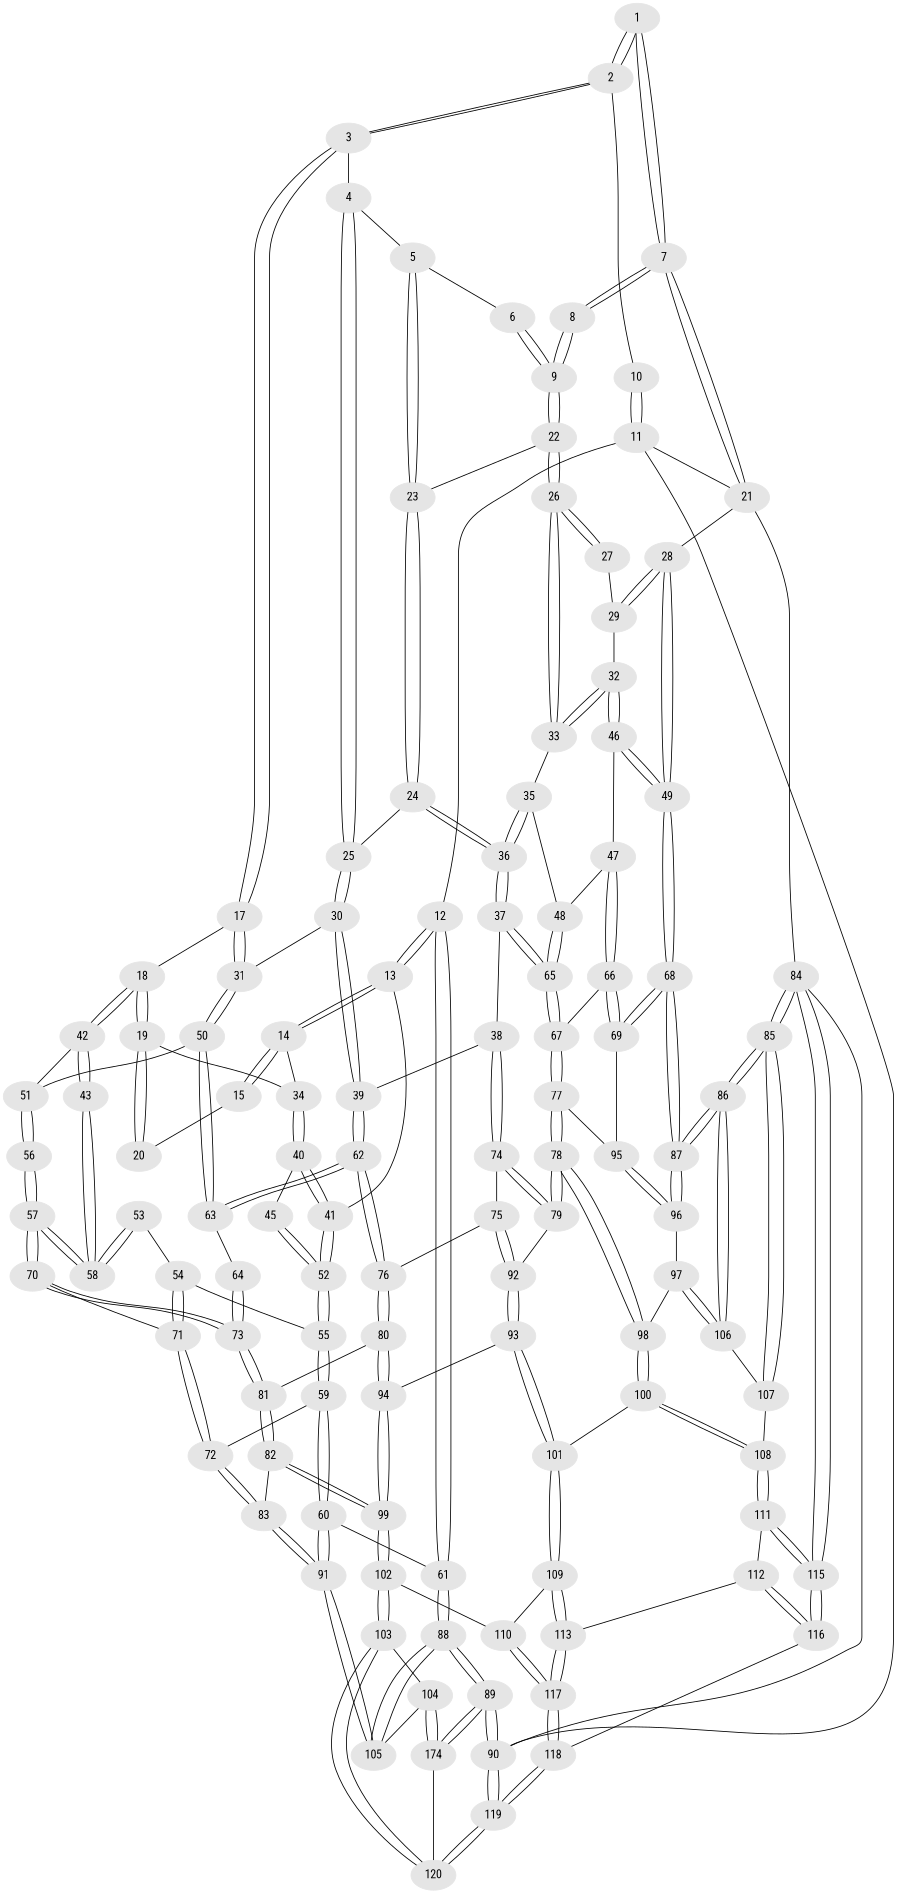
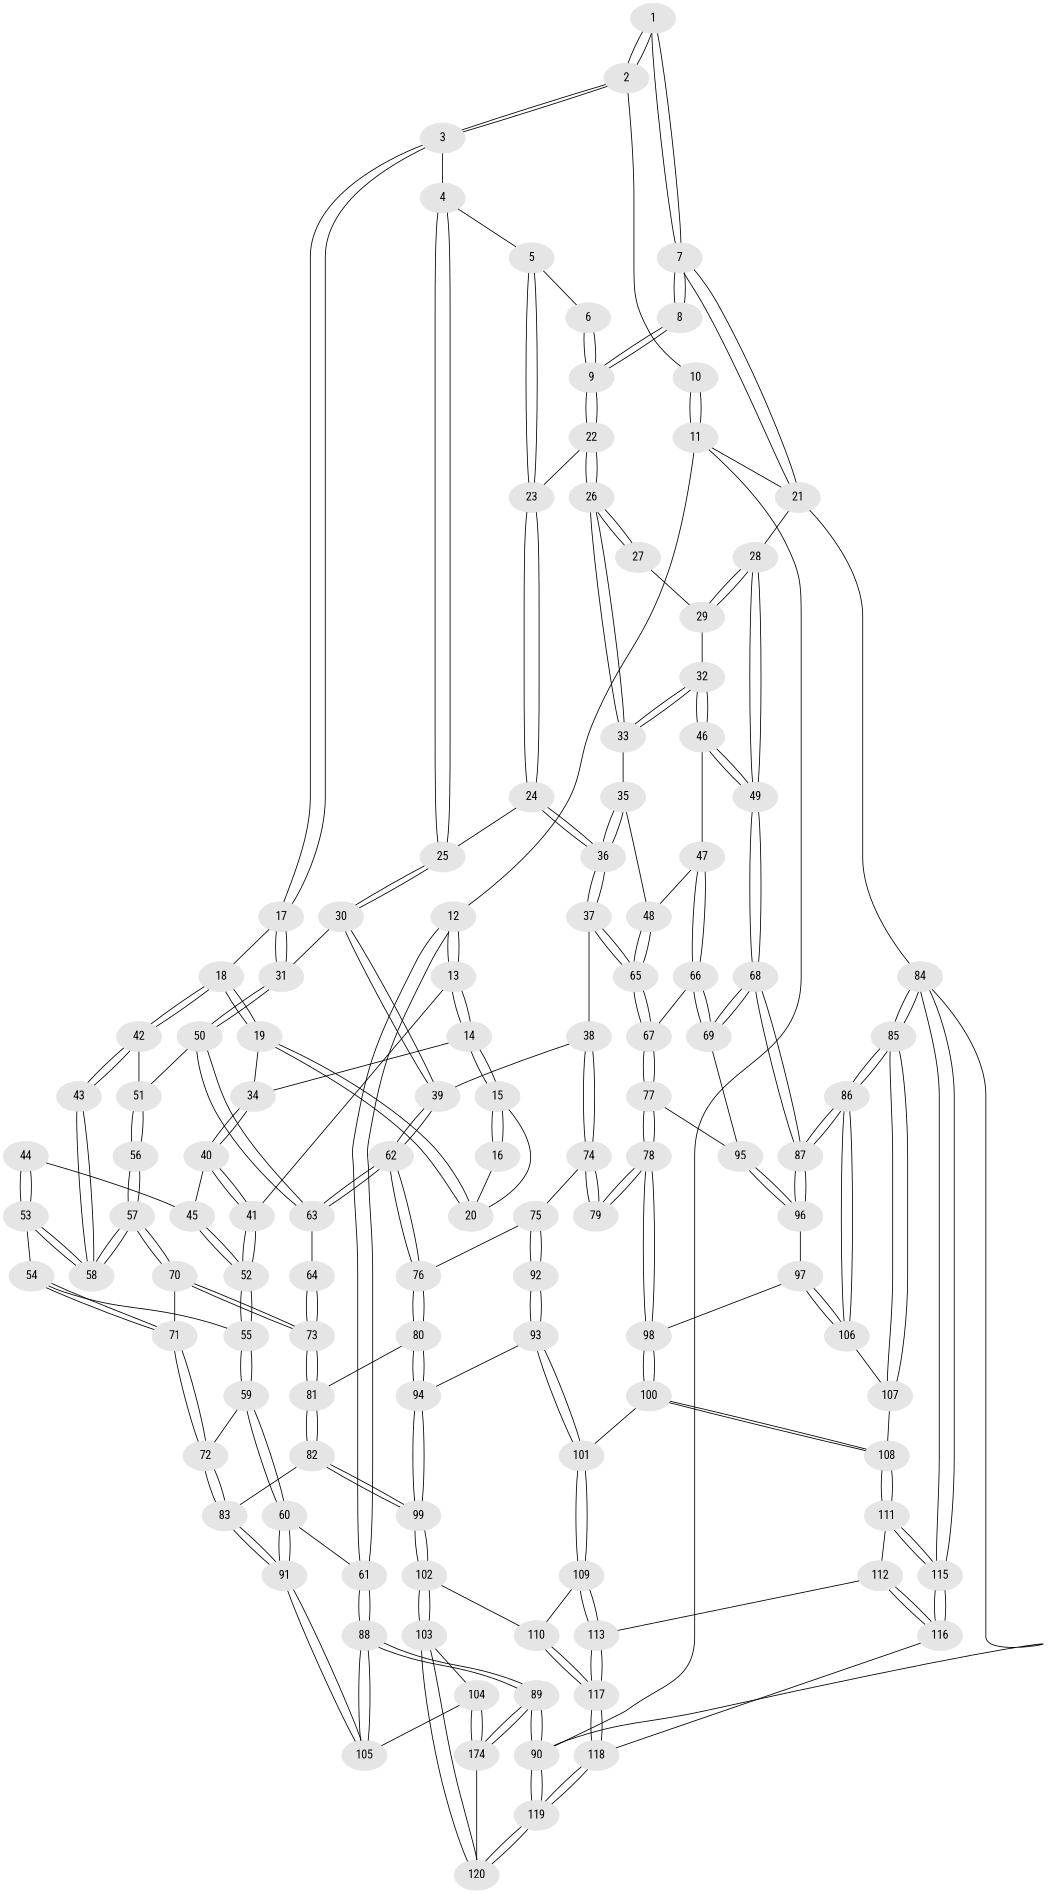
none -> (26, 1156)
none -> (498, 1156)
(535, 1246) -> none
